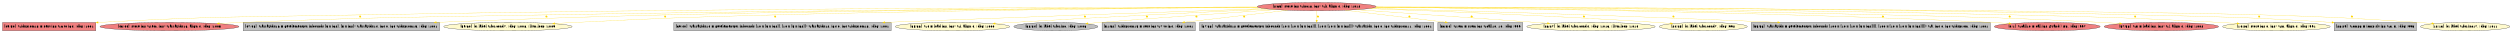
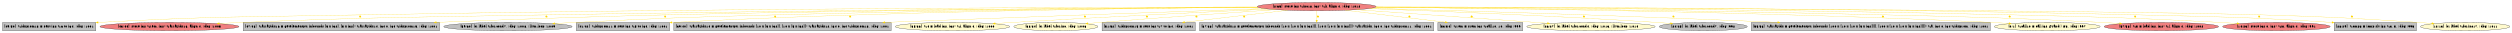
(49, 27) -> (49, 27)
(508, 27) -> (508, 27)
none -> (623, 27)
(1056, 27) -> (1056, 27)
(1703, 27) -> (1703, 27)
(2047, 27) -> (2047, 27)
(2276, 27) -> (2276, 27)
